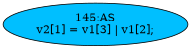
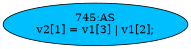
(96, 24) -> (96, 24)
